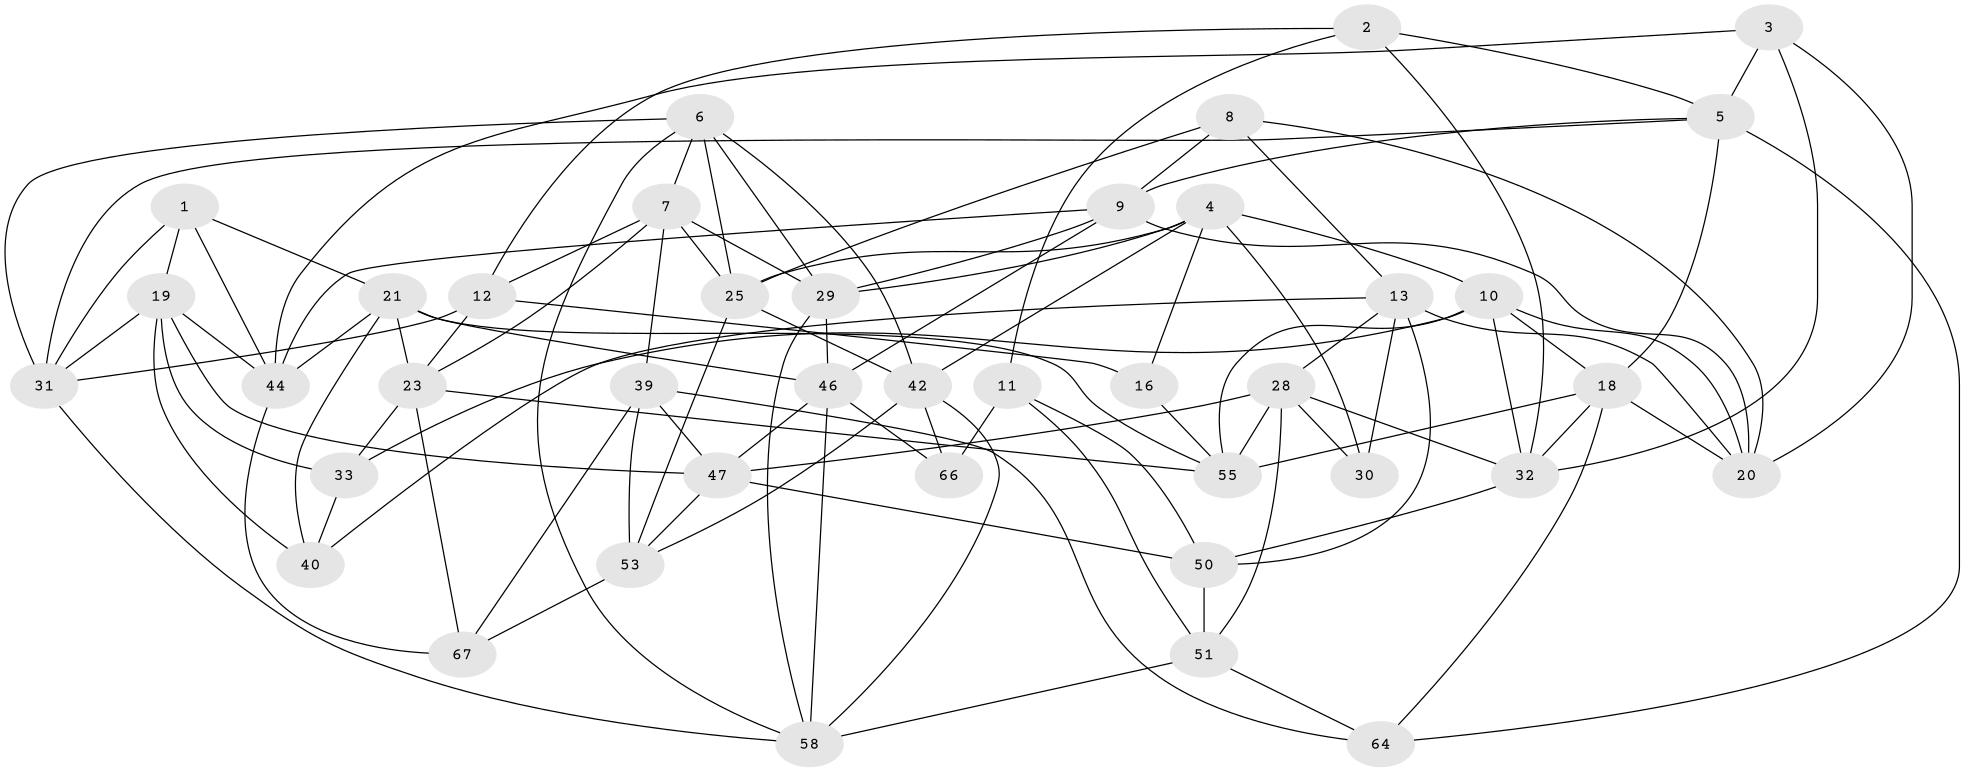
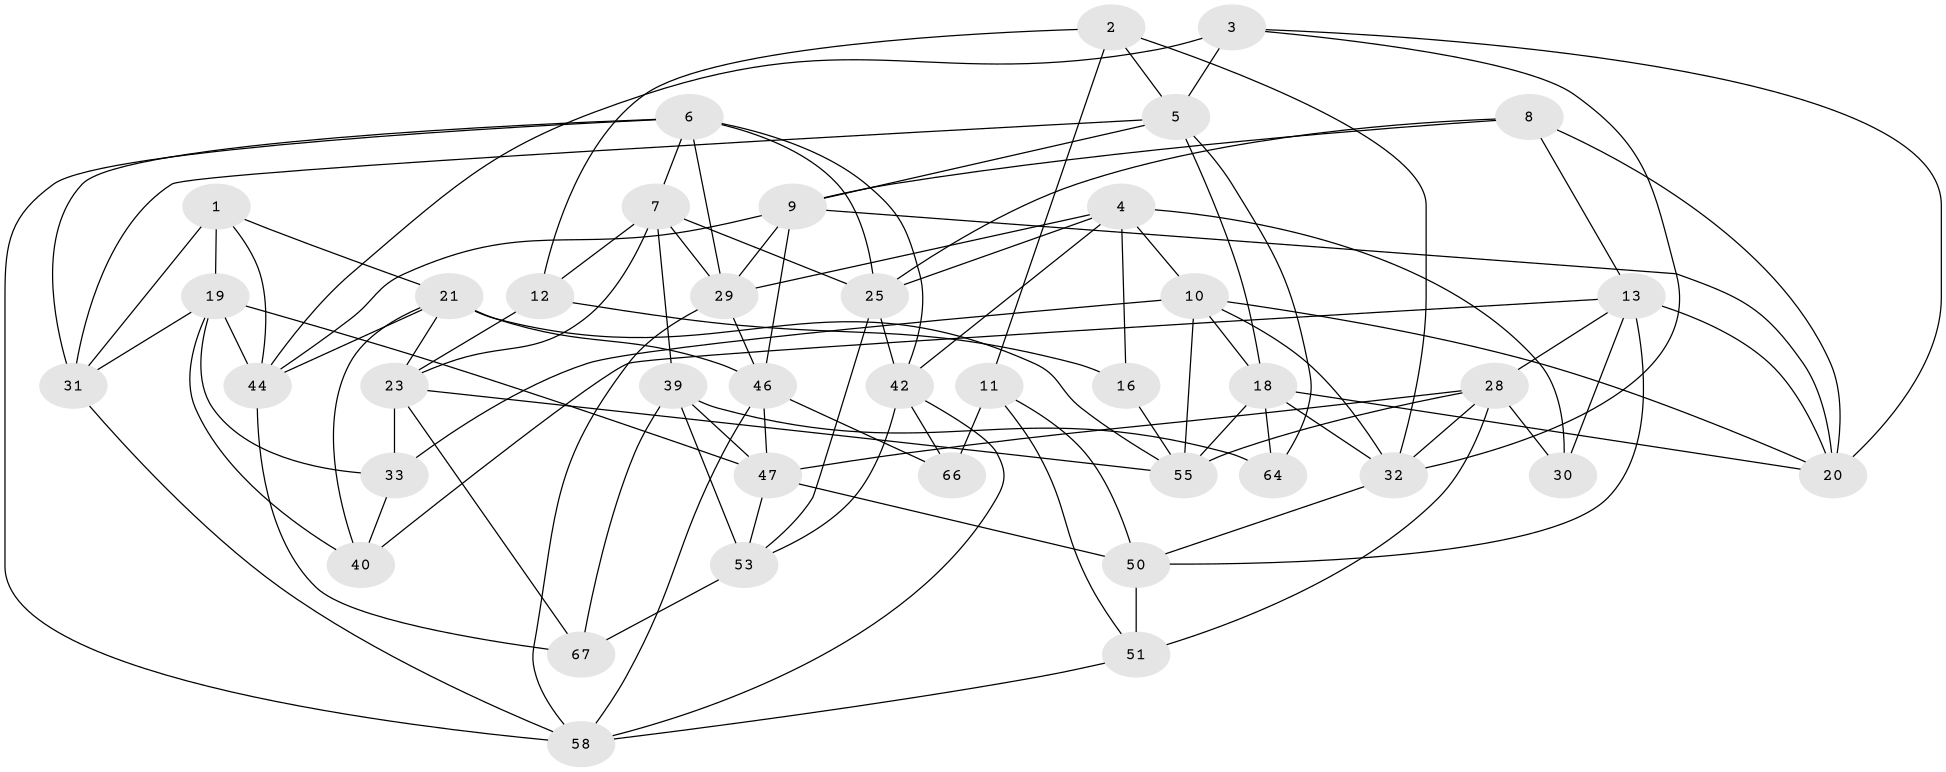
(307, 346) -> none
(1292, 699) -> none
